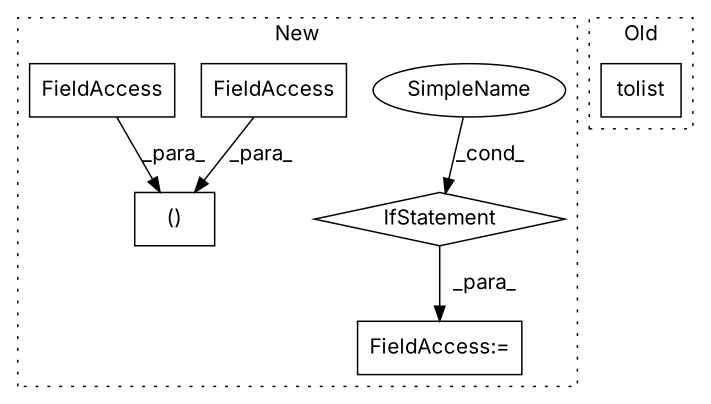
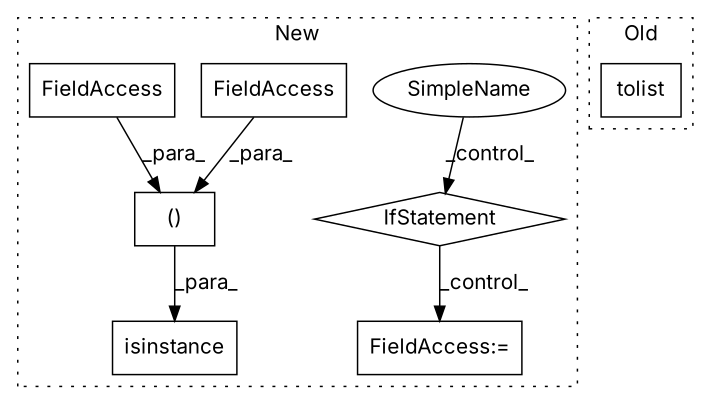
(491, 155) -> (491, 155)
(485, 284) -> (485, 284)
none -> (175, 348)
